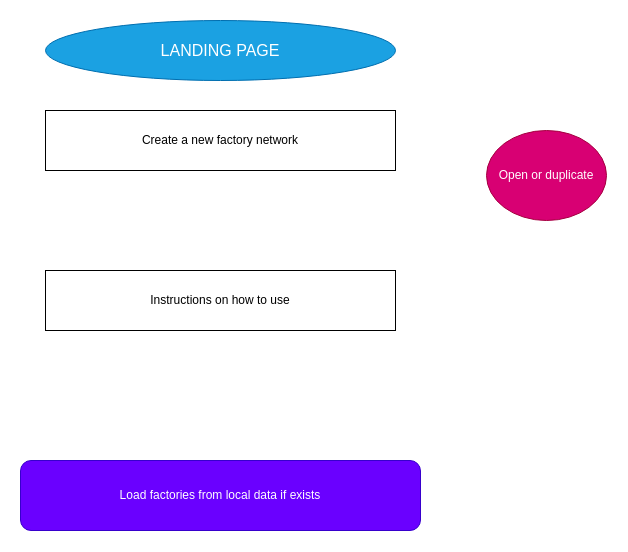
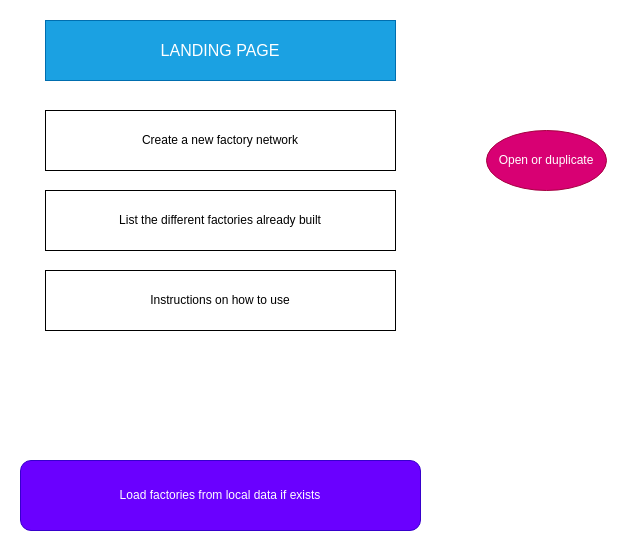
(221, 51) -> (221, 51)
(547, 176) -> (547, 161)
none -> (221, 221)
